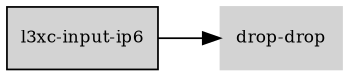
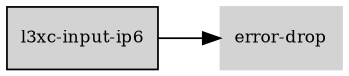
(281, 38) -> (281, 38)
